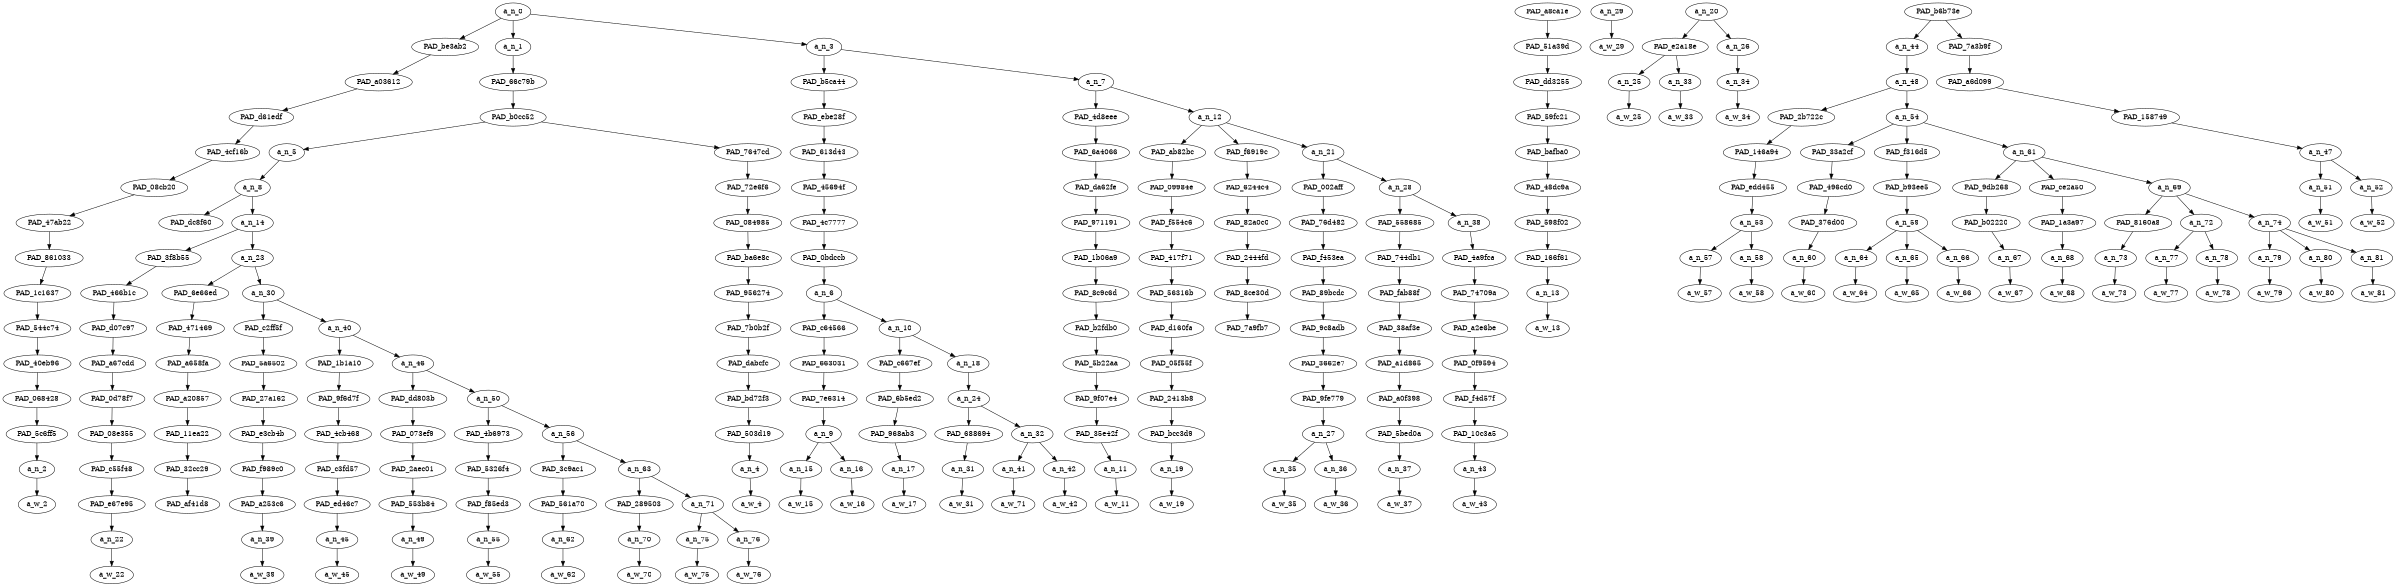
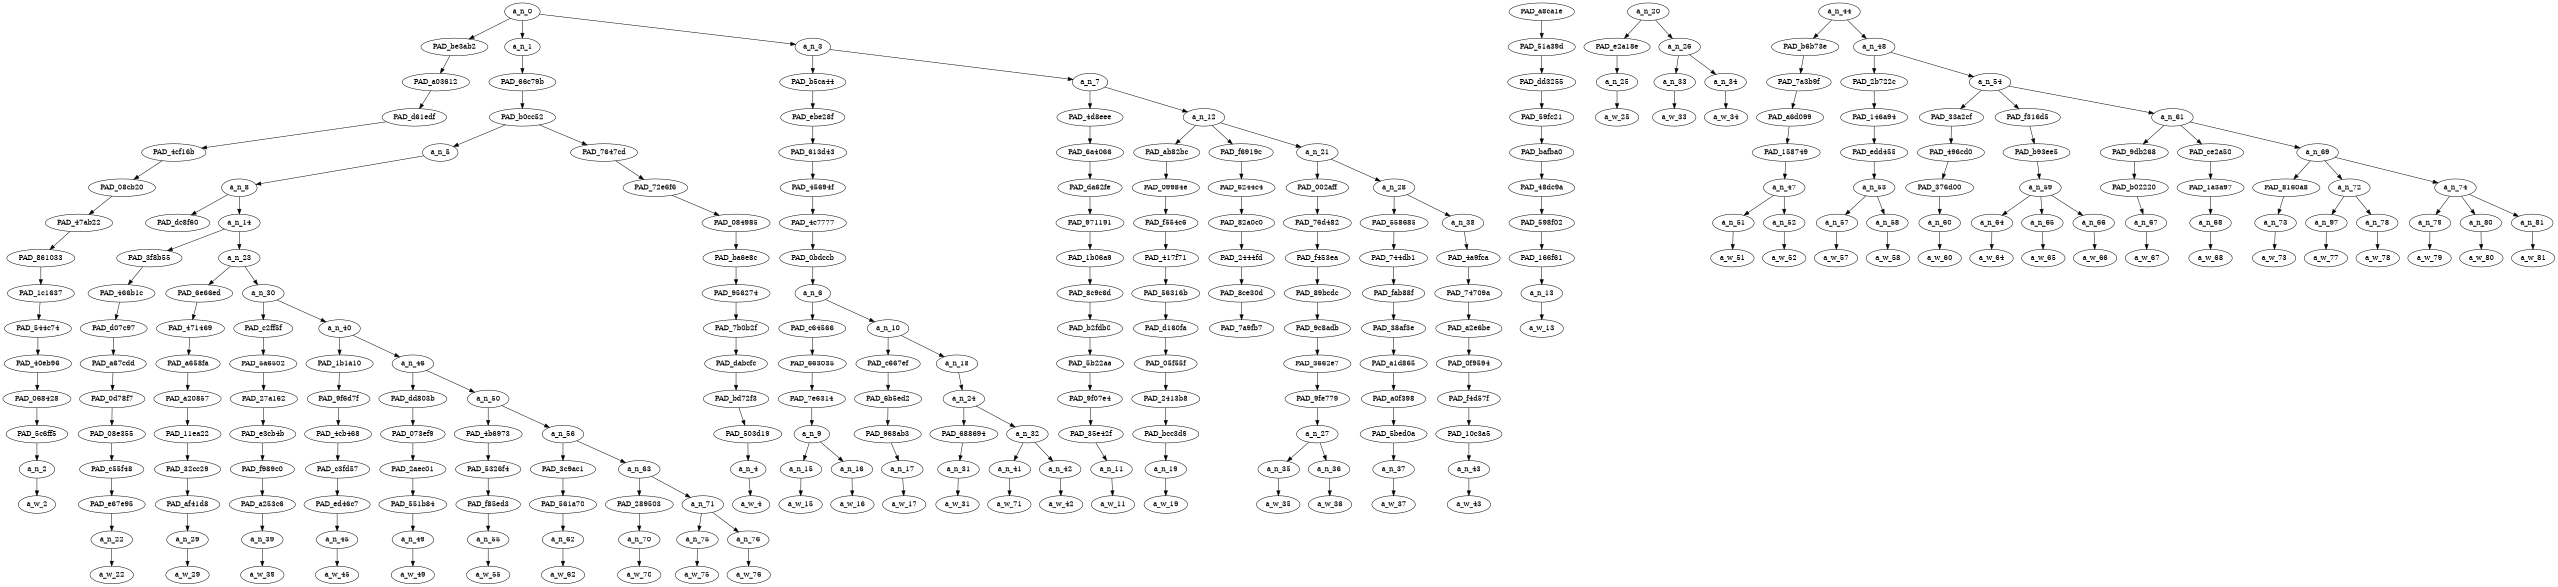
(1924, 28) -> (1824, 27)
(1677, 62) -> (1677, 62)
(2167, 258) -> (2326, 223)
(824, 364) -> (812, 364)
(413, 505) -> (413, 505)
none -> (188, 520)
